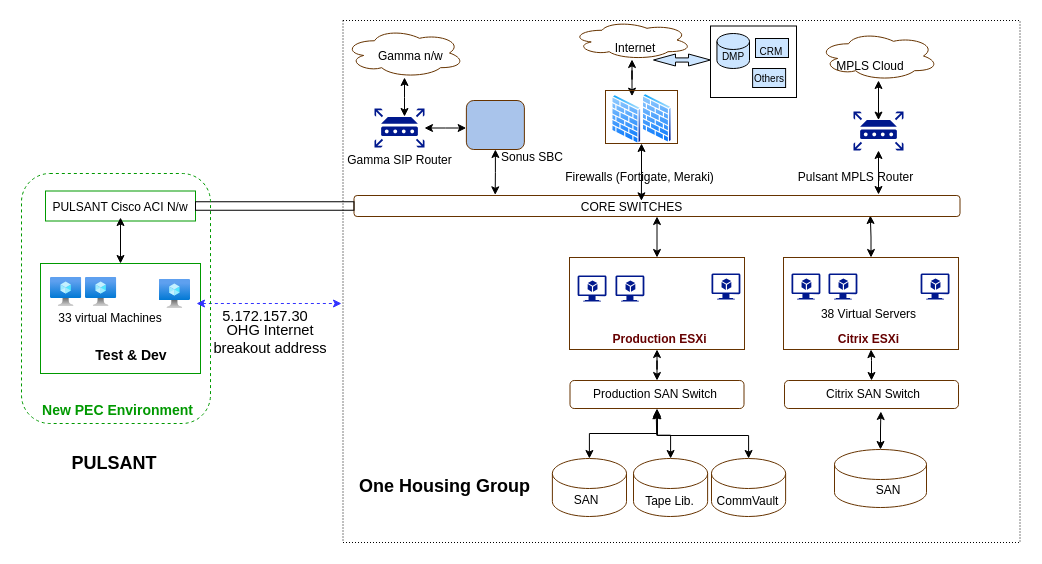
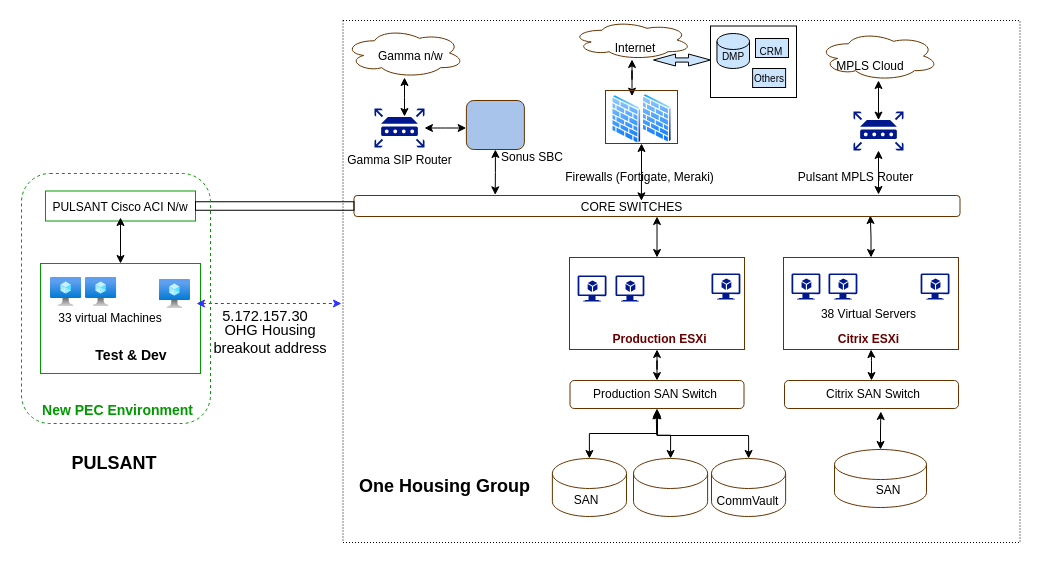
(271, 340) -> (271, 340)
(670, 501) -> none
